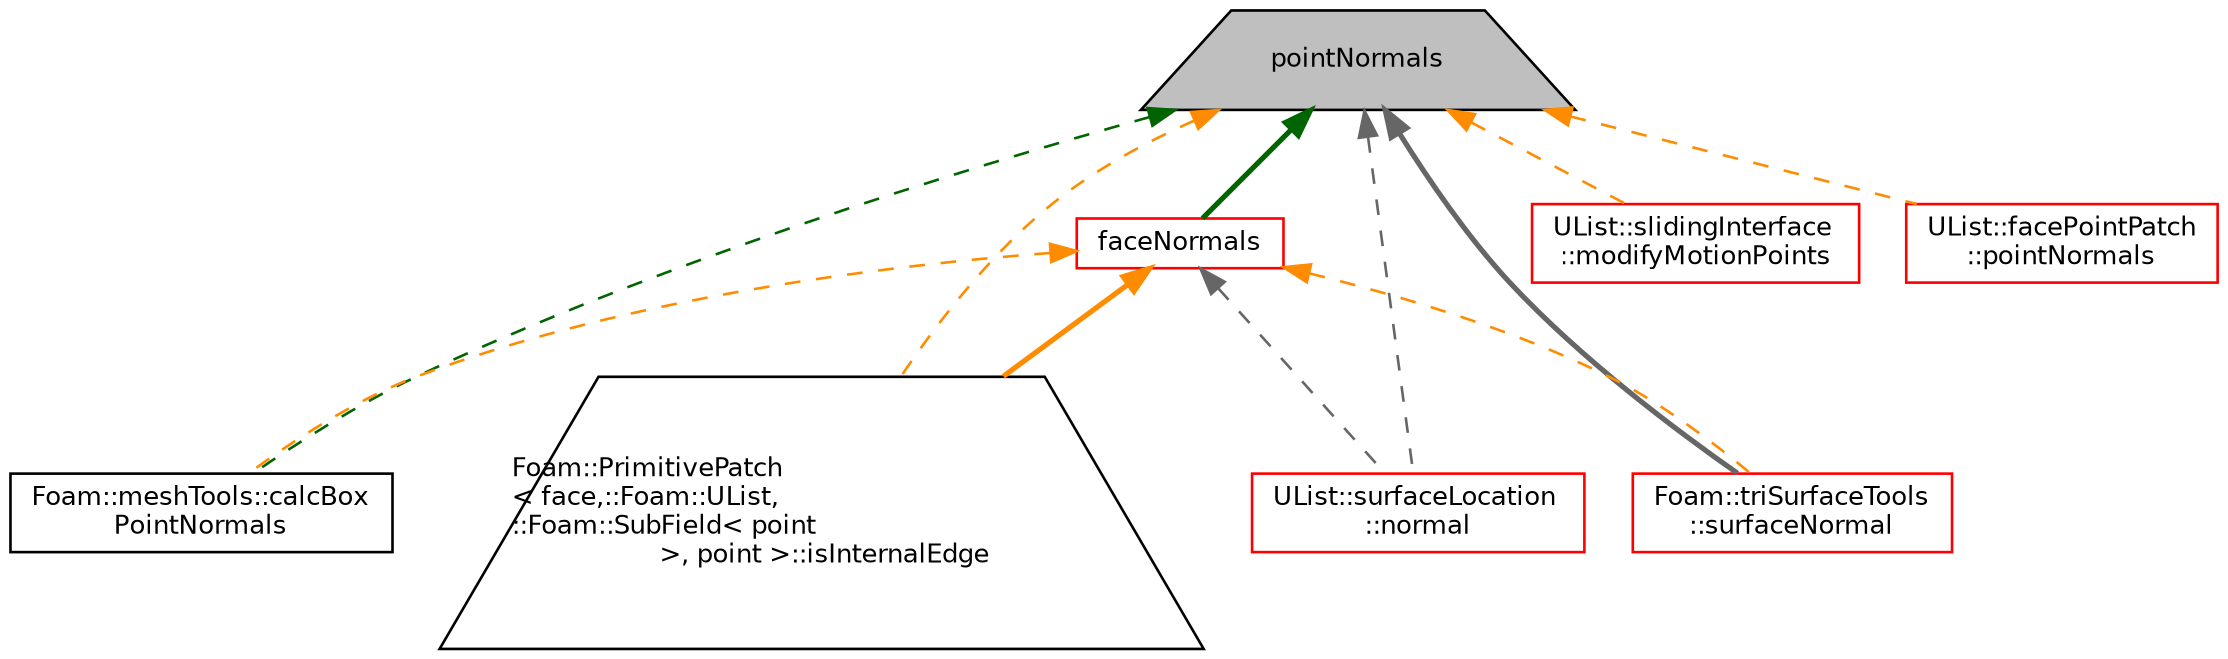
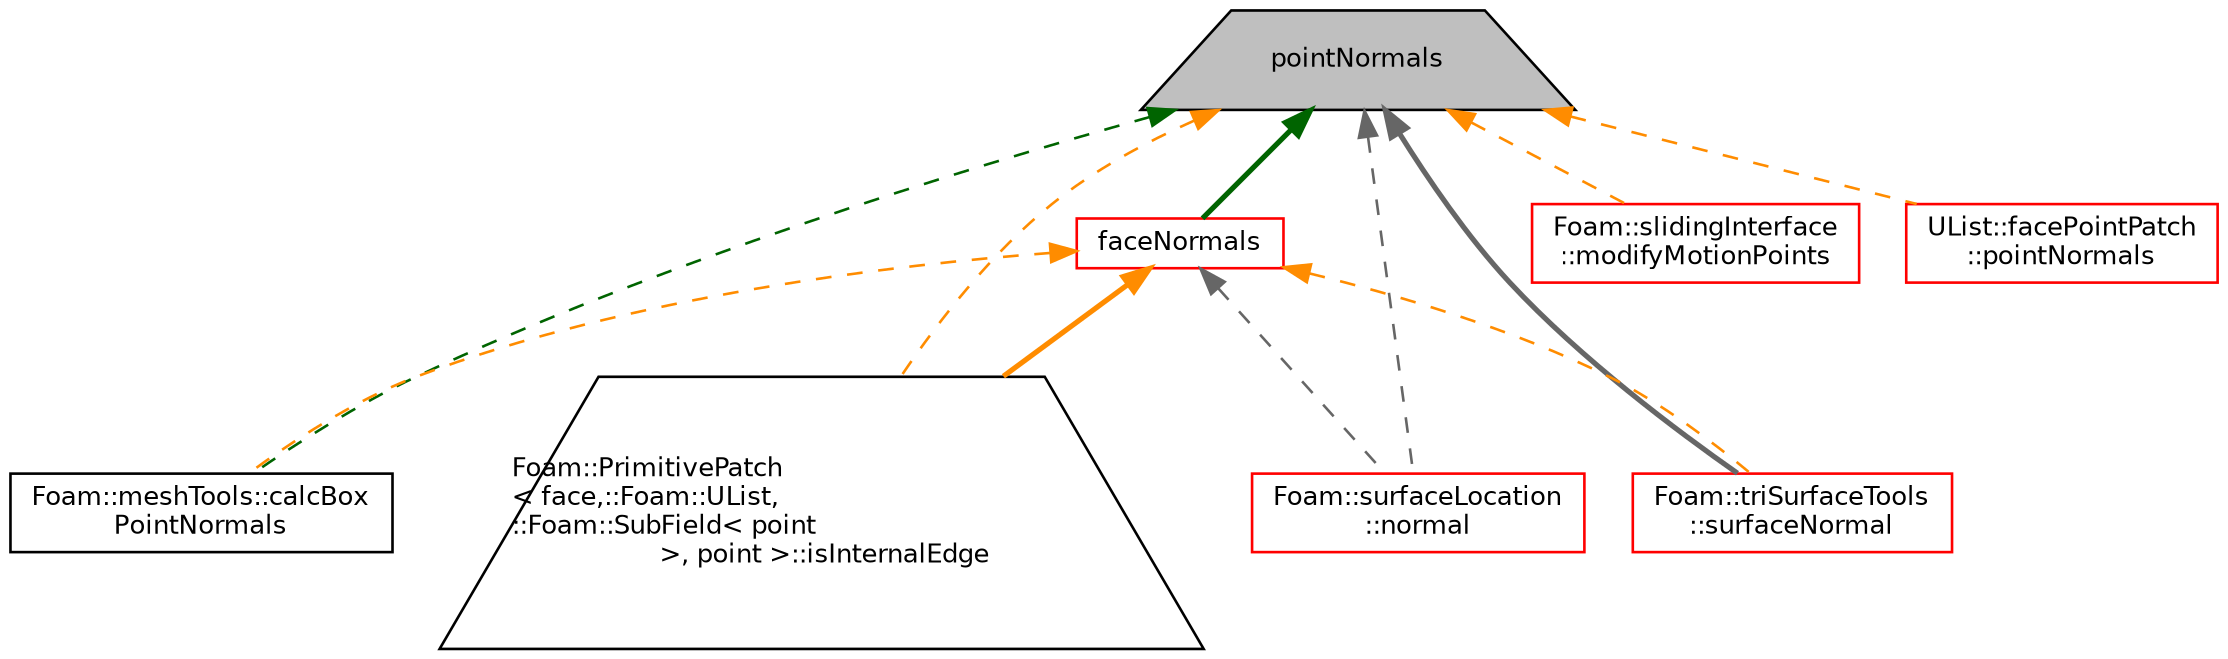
(1696, 243) -> (1696, 243)
(1418, 513) -> (1418, 513)
